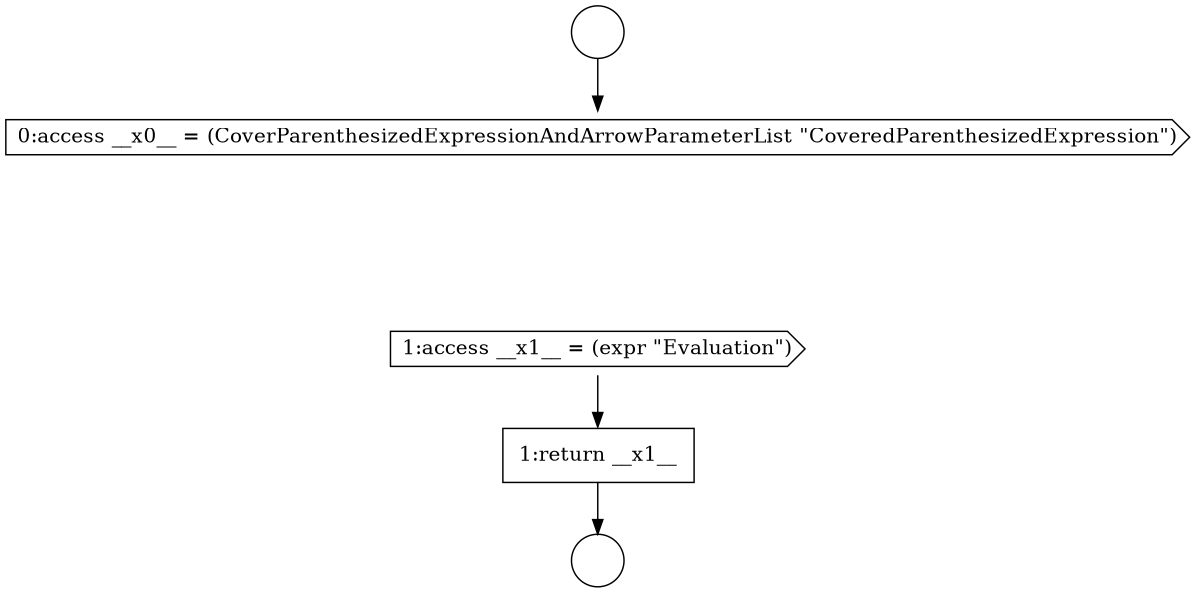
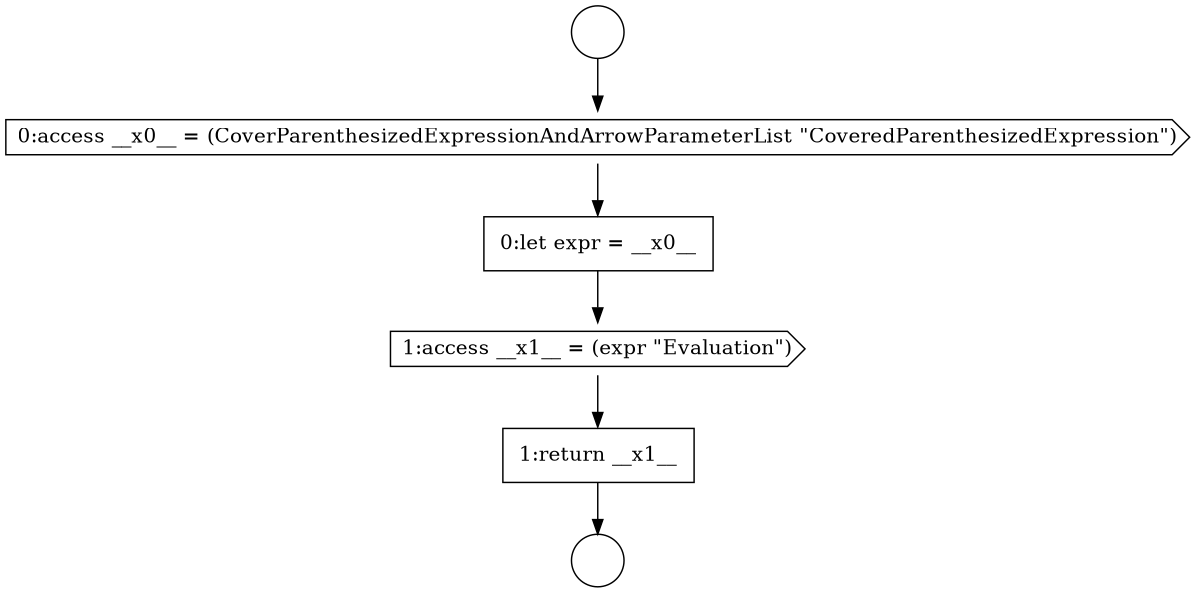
none -> (598, 243)
